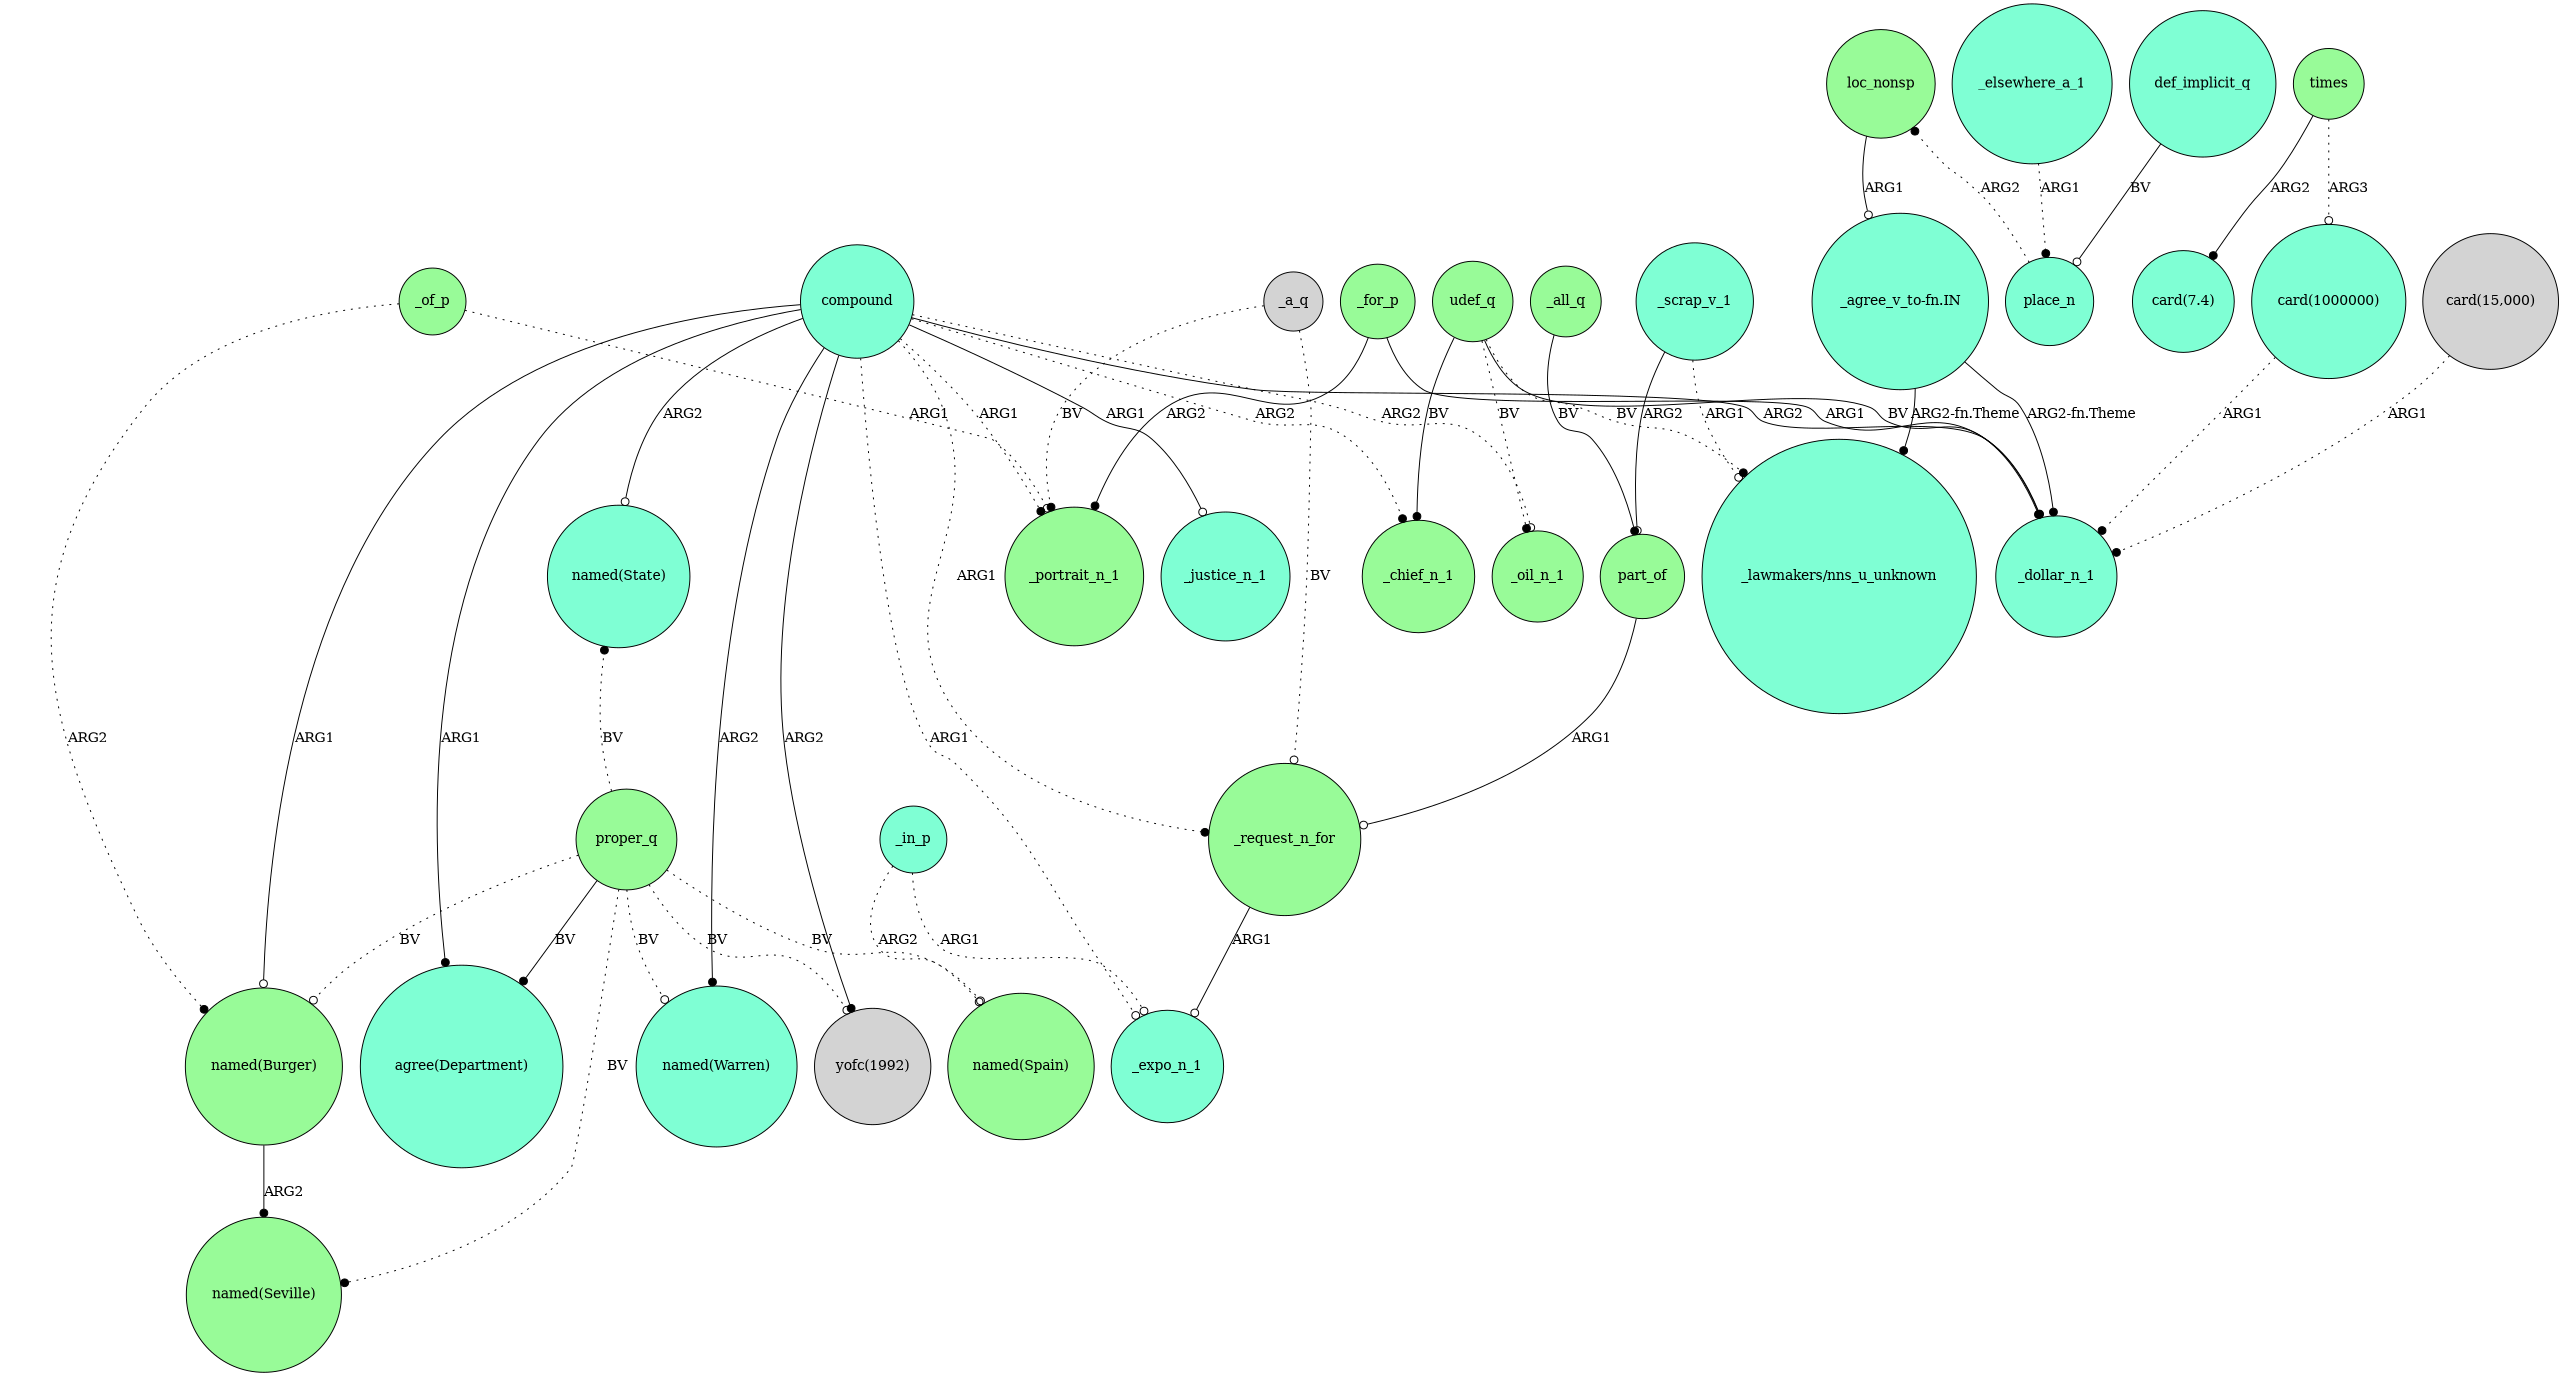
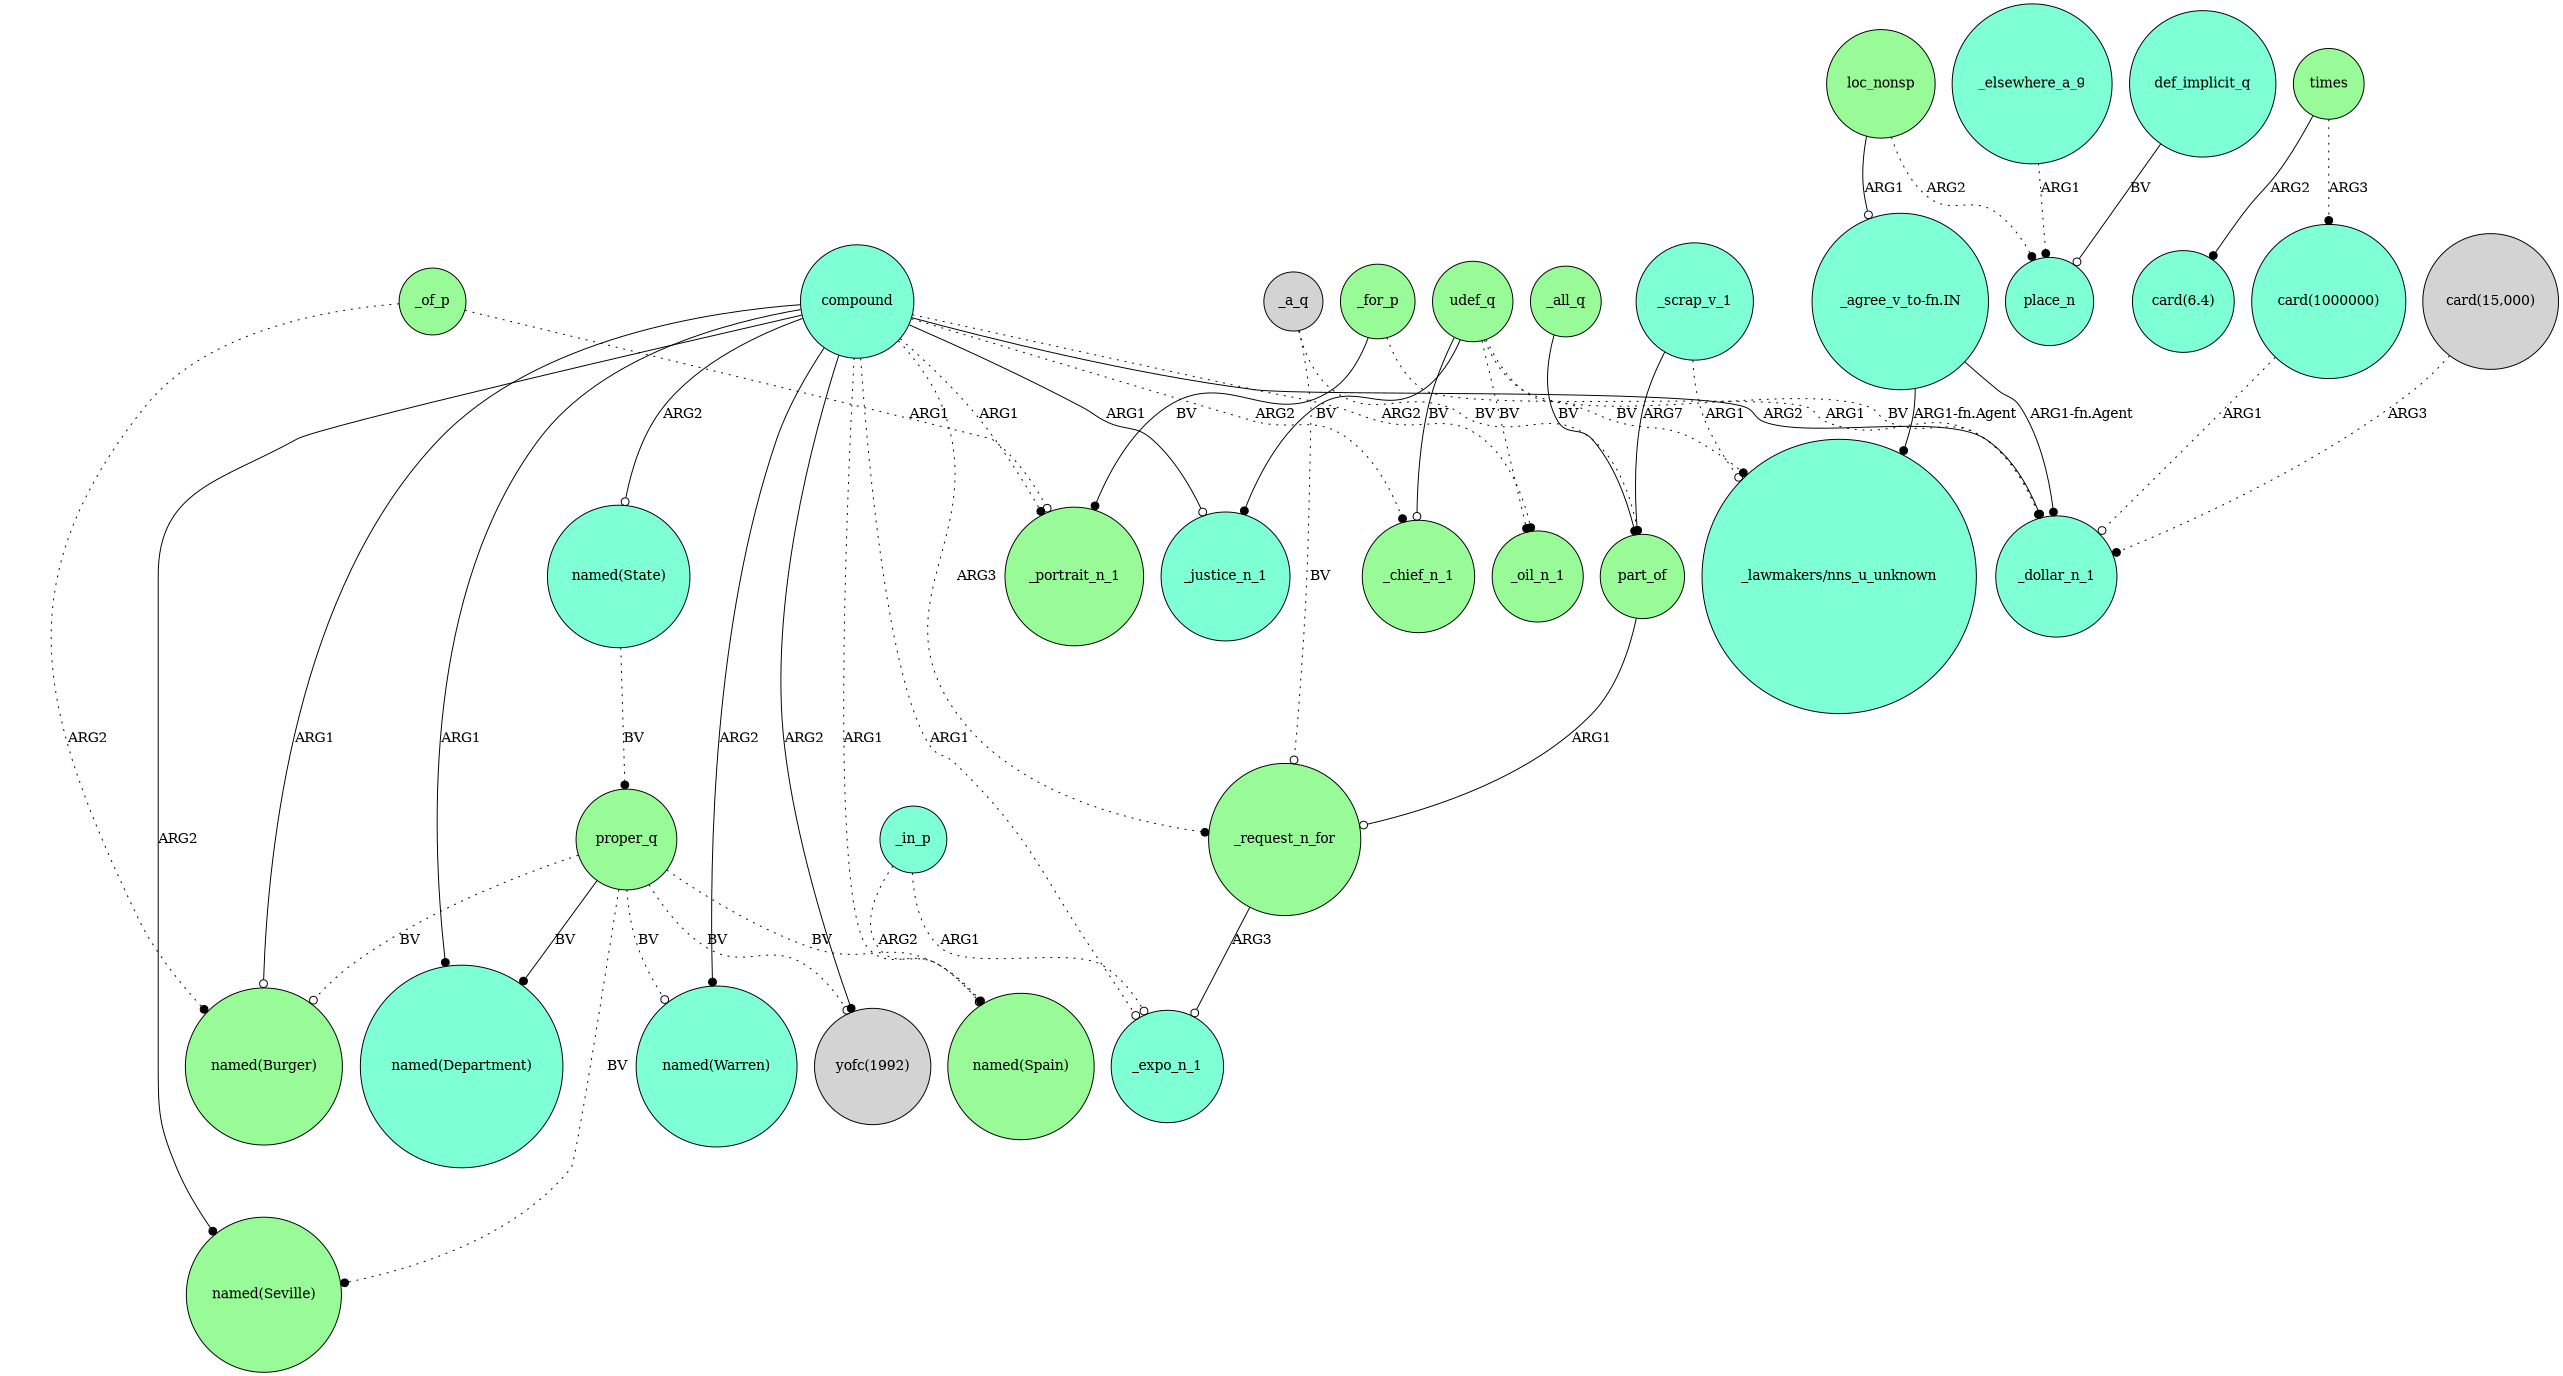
(2032, 84) -> (2032, 84)
(2329, 168) -> (2329, 168)
(1979, 193) -> (1953, 206)
(2183, 301) -> (2183, 301)
(1123, 352) -> (1476, 422)
none -> (1332, 399)
(1802, 399) -> (1802, 399)
(1794, 405) -> (1794, 405)
(1331, 406) -> (1331, 406)
(1186, 414) -> (1186, 414)
(1663, 414) -> (1663, 414)
(1965, 414) -> (1965, 414)
(2082, 414) -> (2082, 414)
(2408, 414) -> (2408, 414)
(1426, 418) -> (1426, 418)
(2191, 443) -> (2191, 443)
(977, 577) -> (977, 577)
none -> (844, 717)
(600, 723) -> (623, 714)
(1252, 941) -> (1252, 941)
(820, 950) -> (820, 950)
(462, 1067) -> (462, 1067)
(264, 1177) -> (162, 543)
